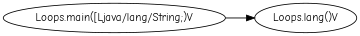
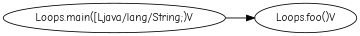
(306, 18) -> (306, 18)
